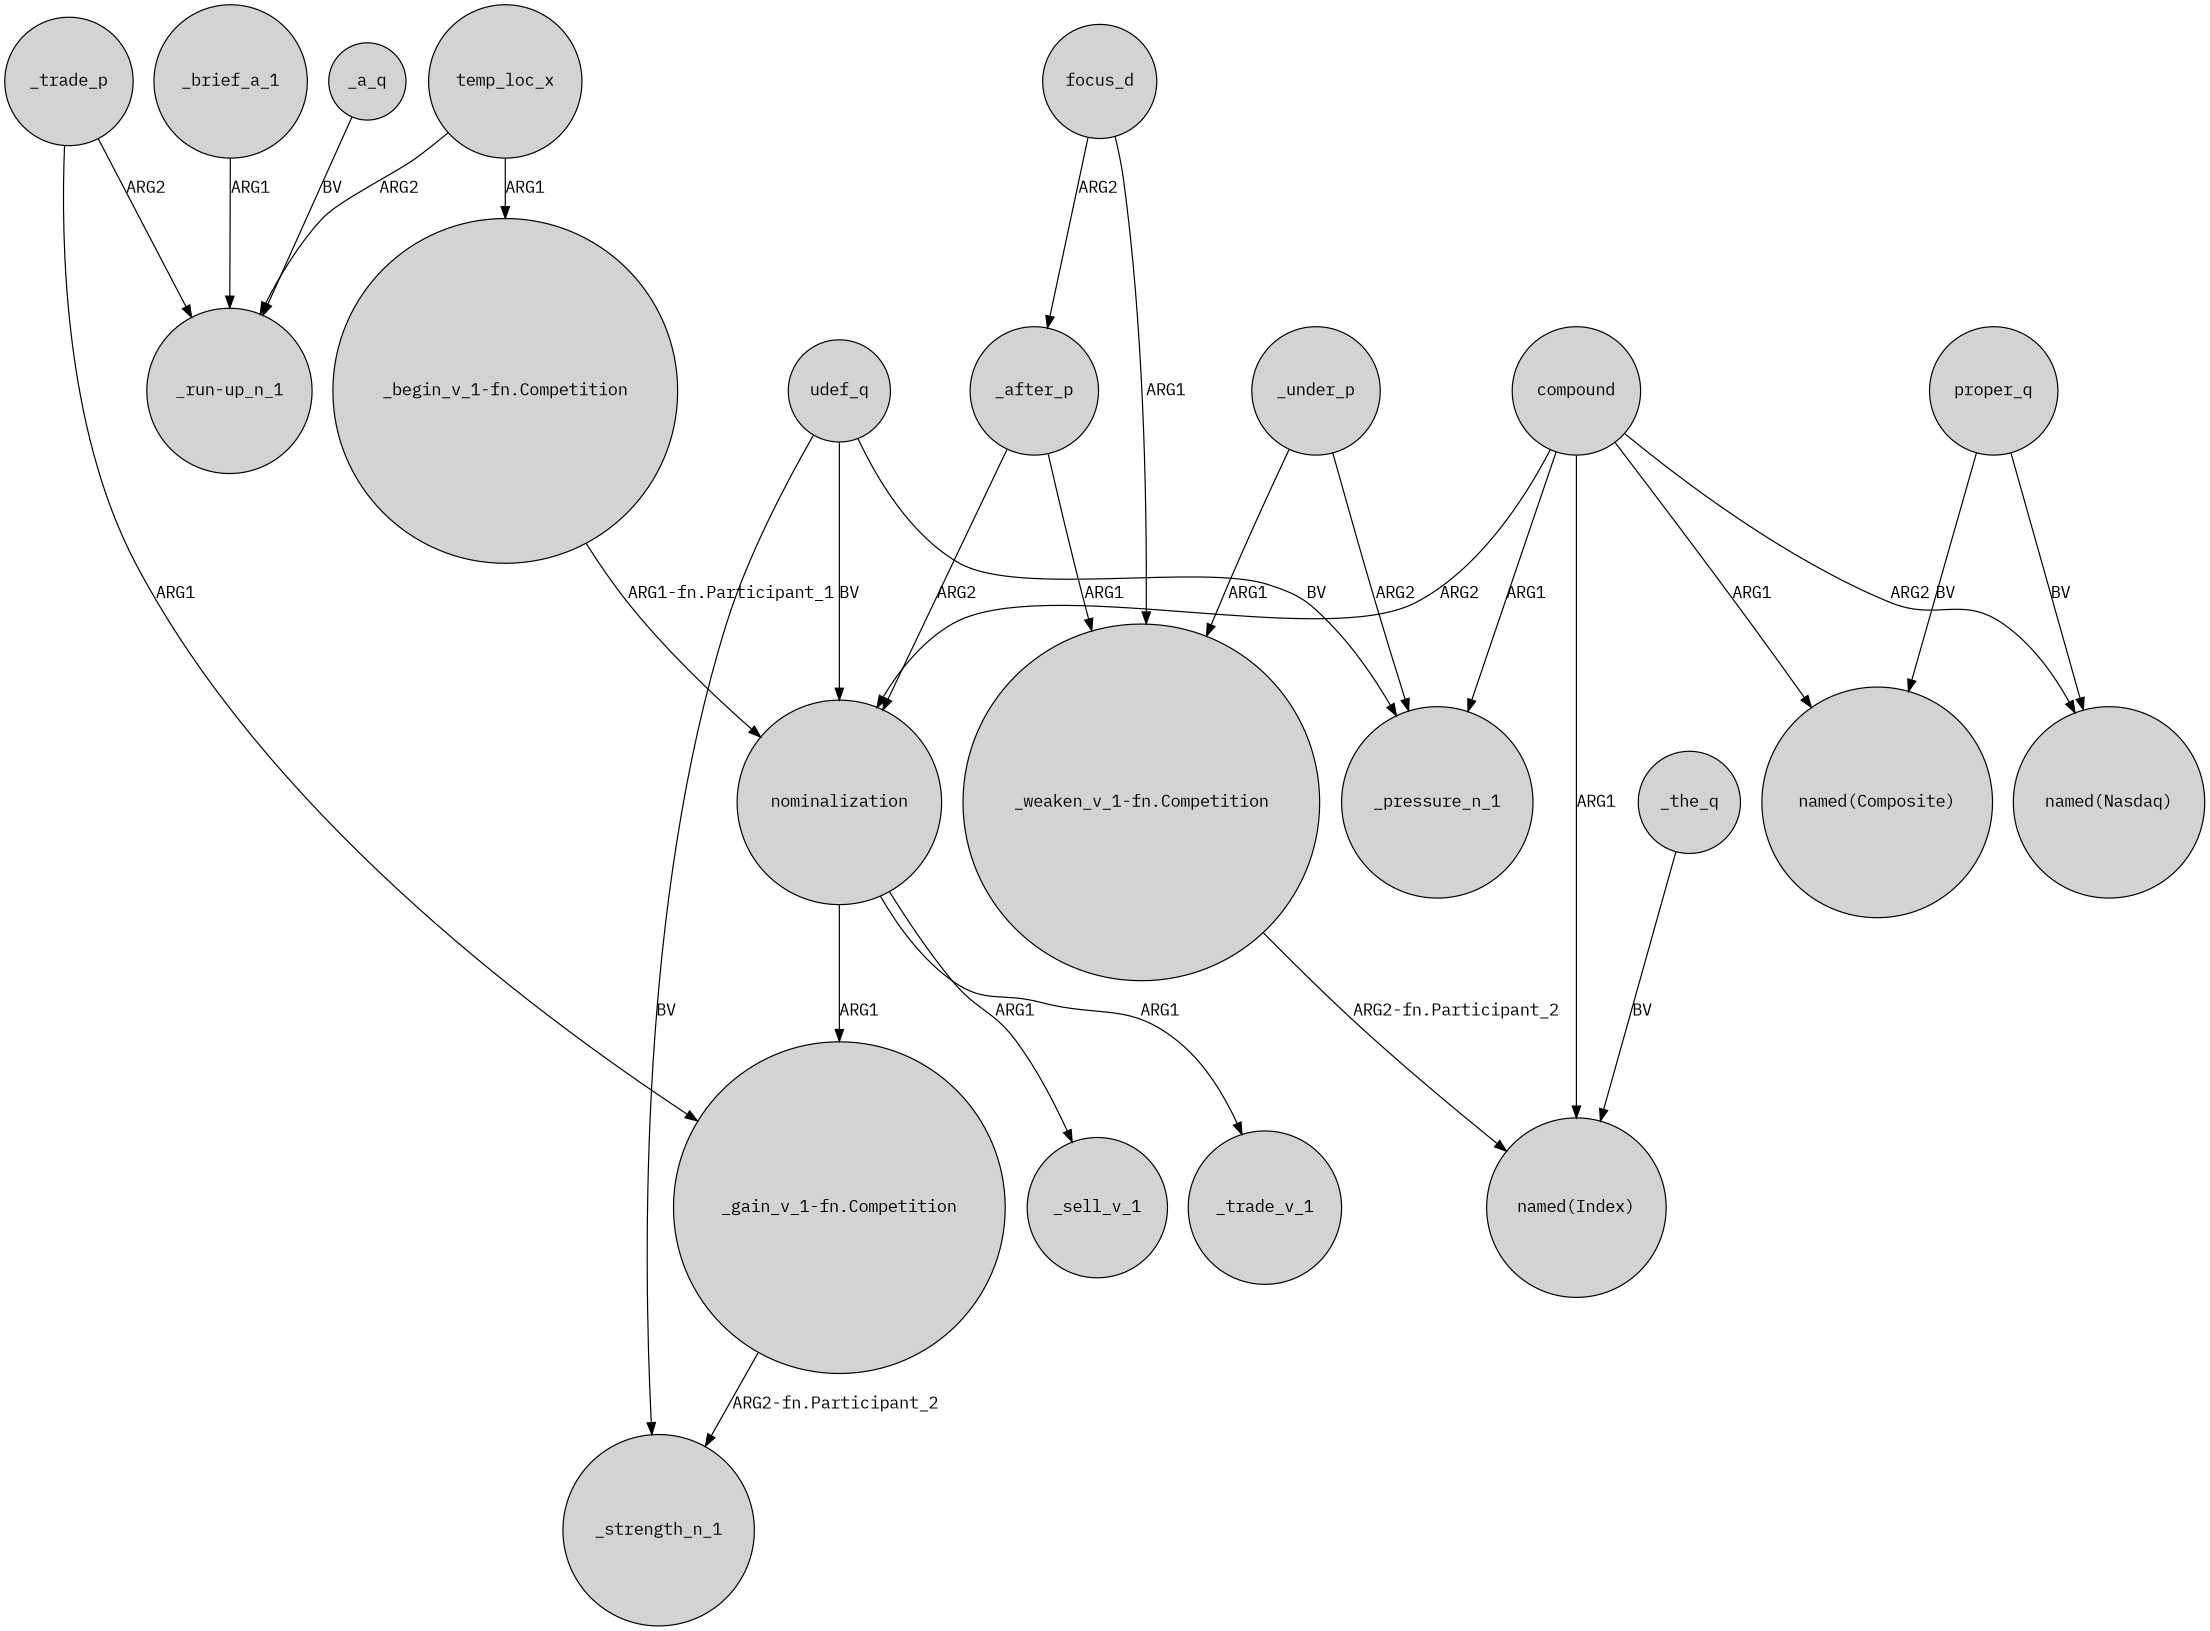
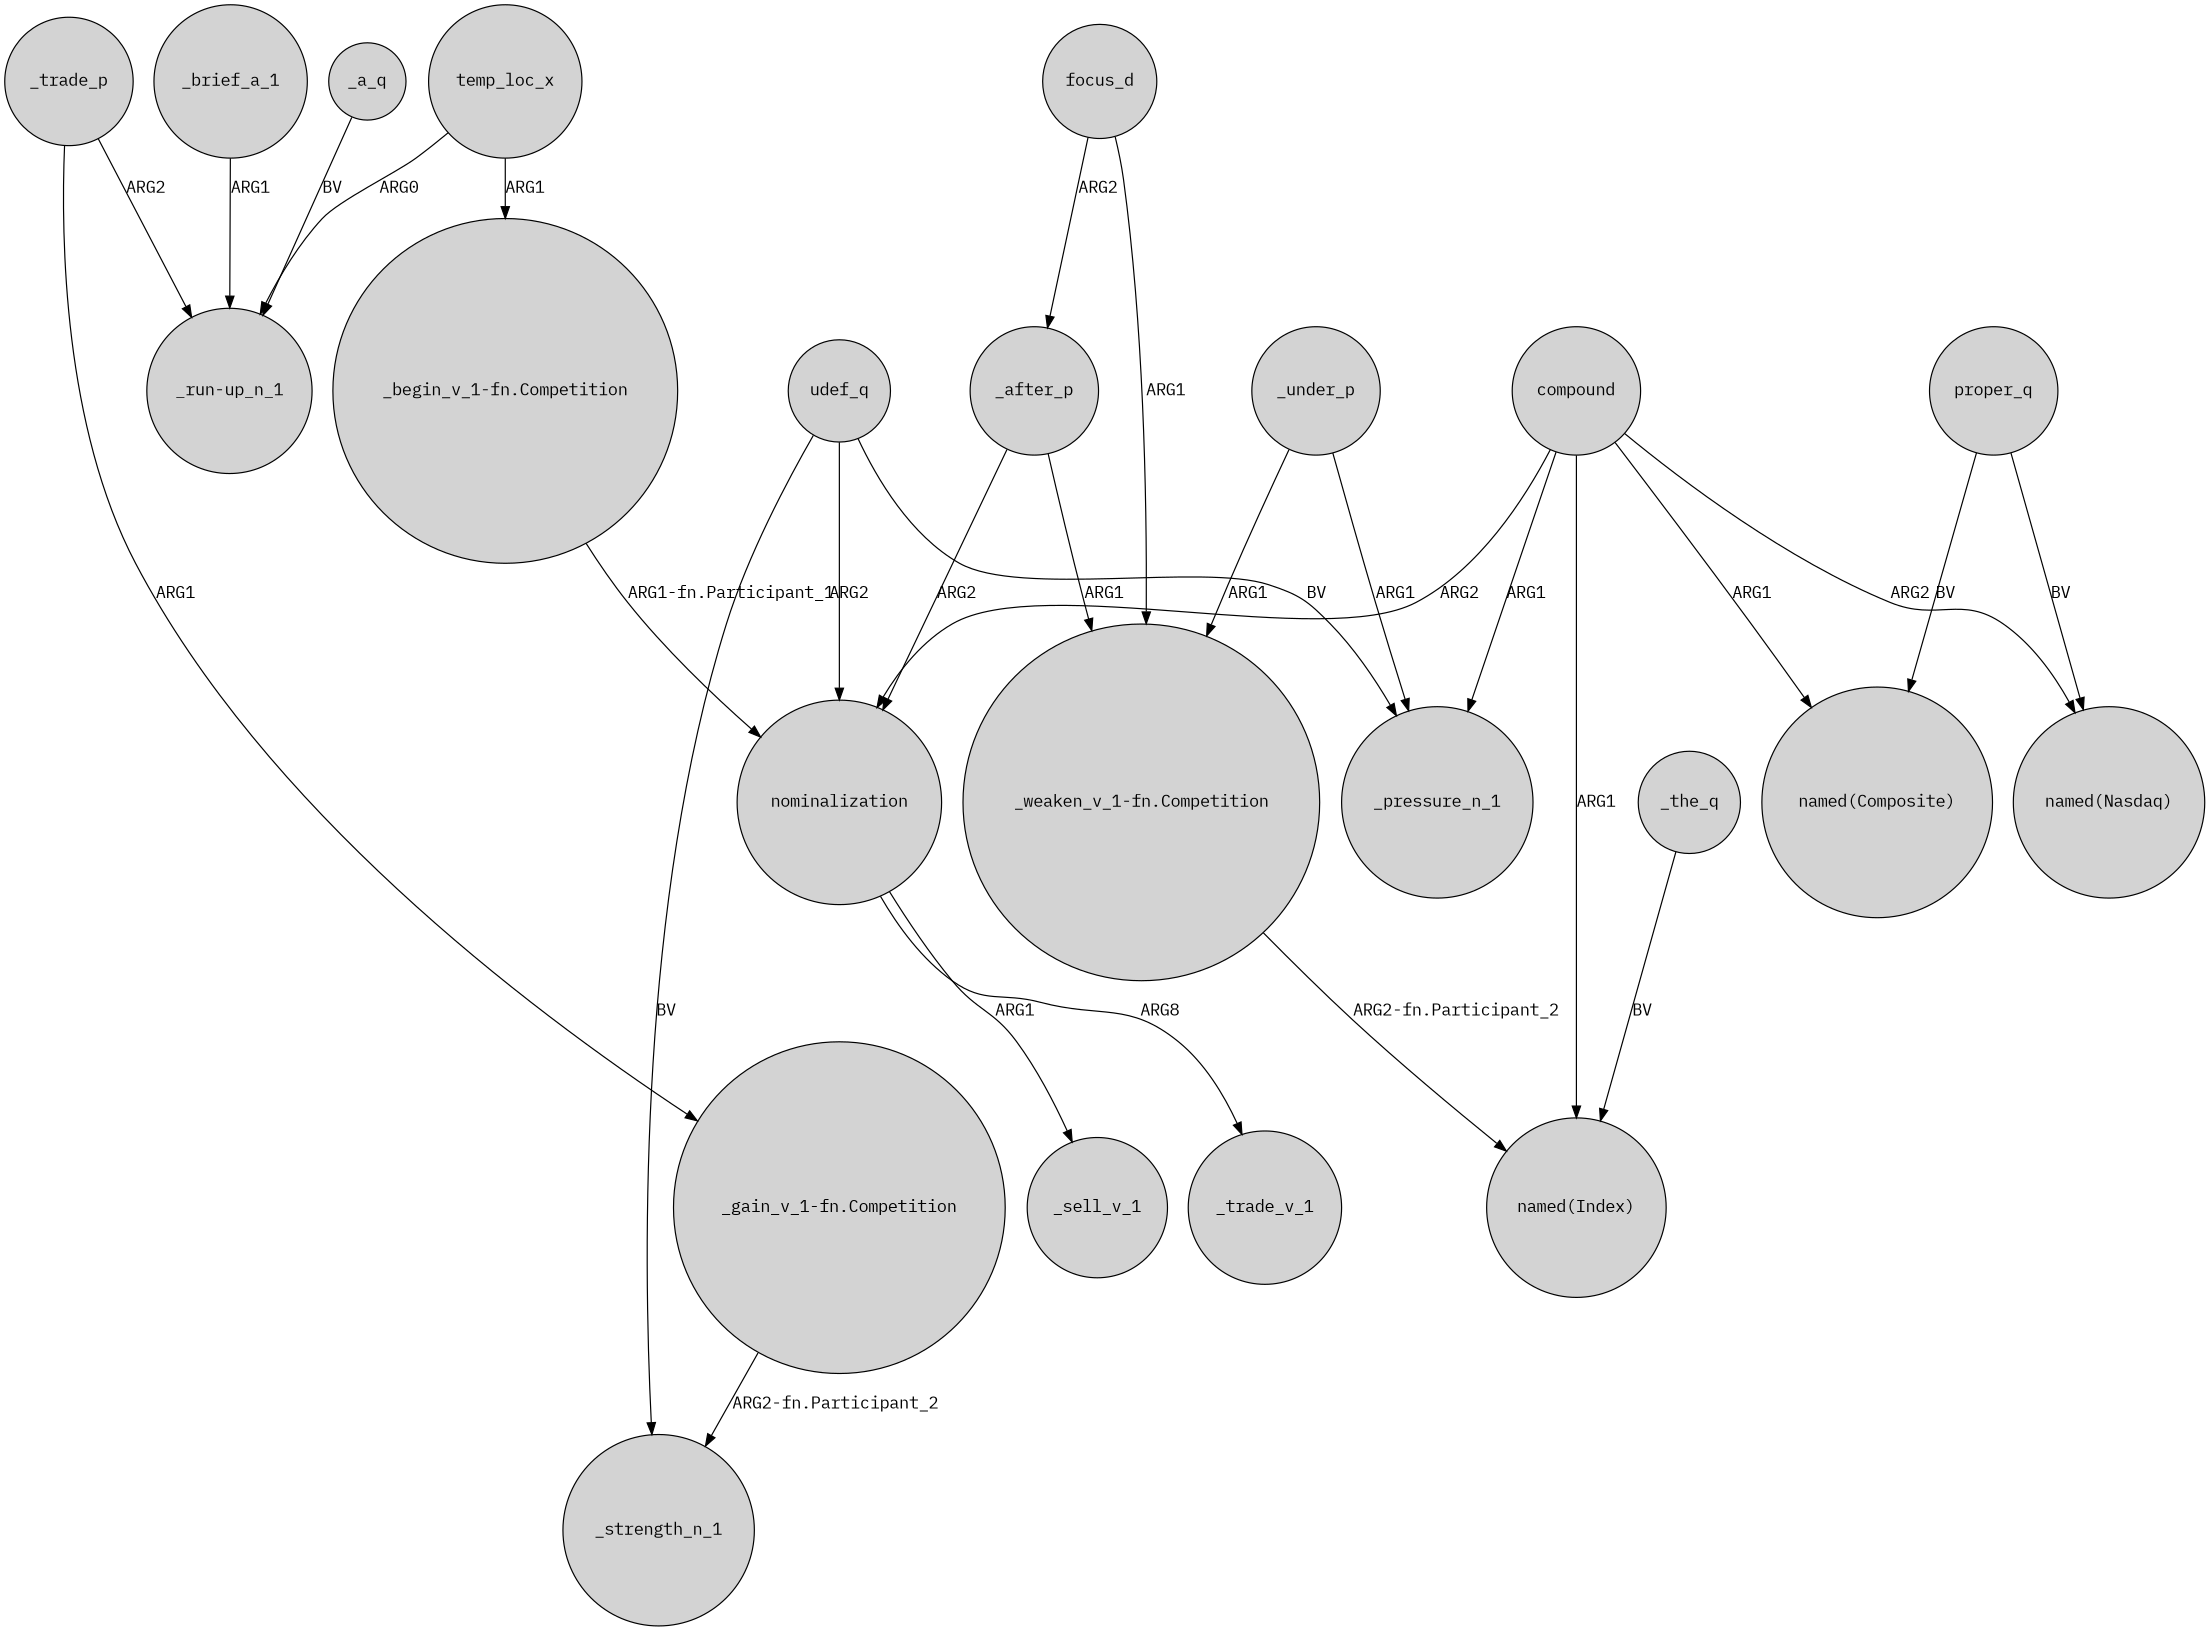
(399, 188) -> (399, 188)
(849, 594) -> (849, 594)
(1396, 594) -> (1396, 594)
(839, 967) -> none
(1160, 1011) -> (1160, 1011)
